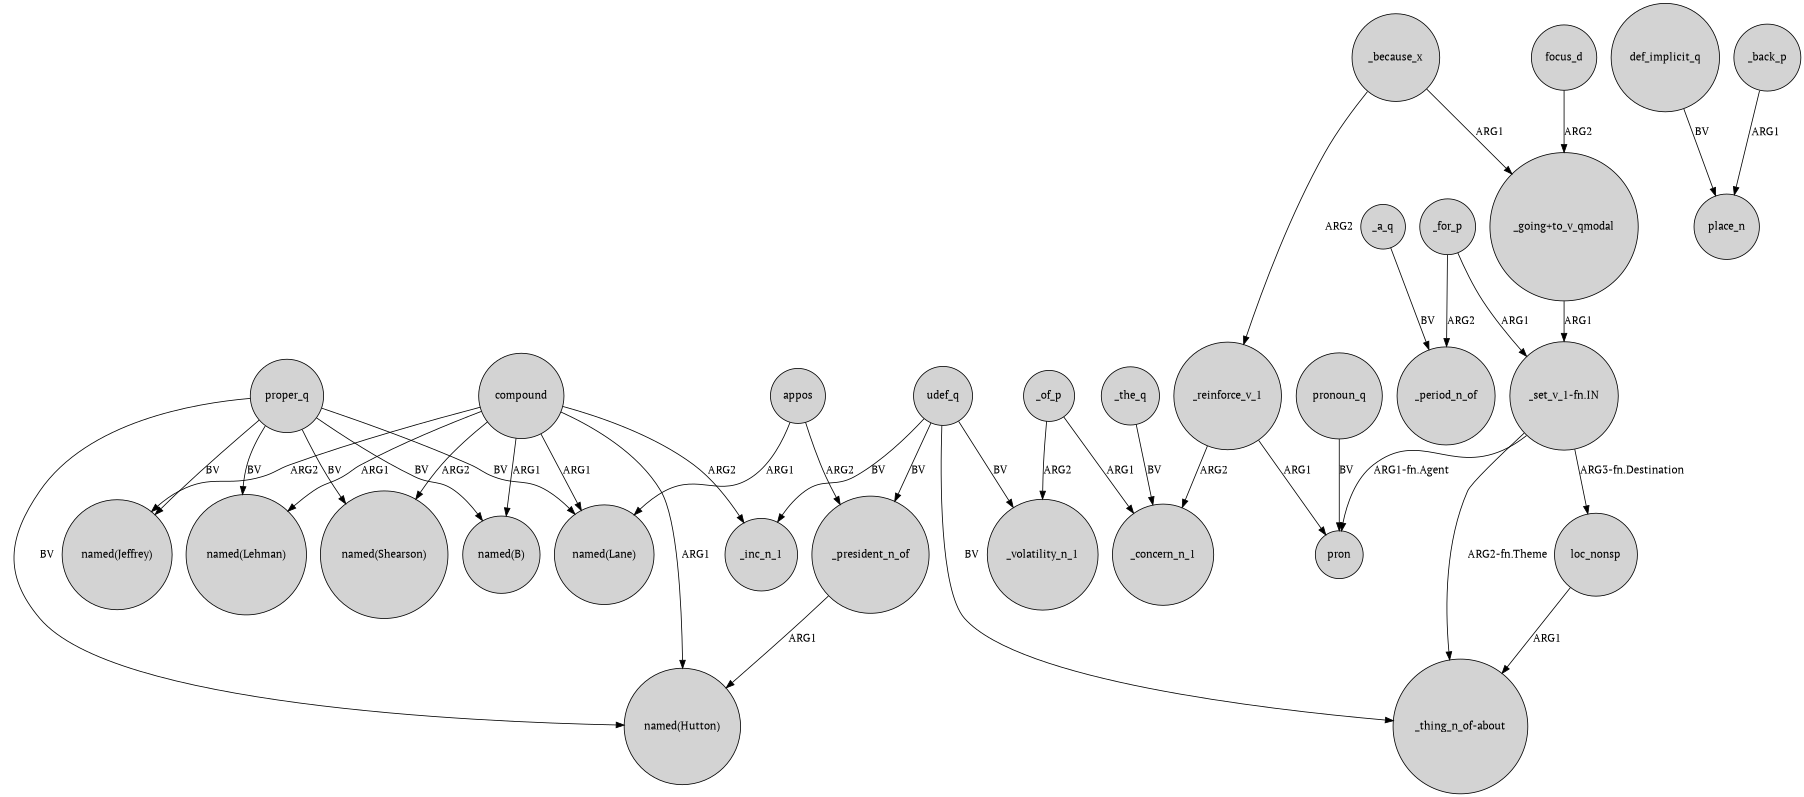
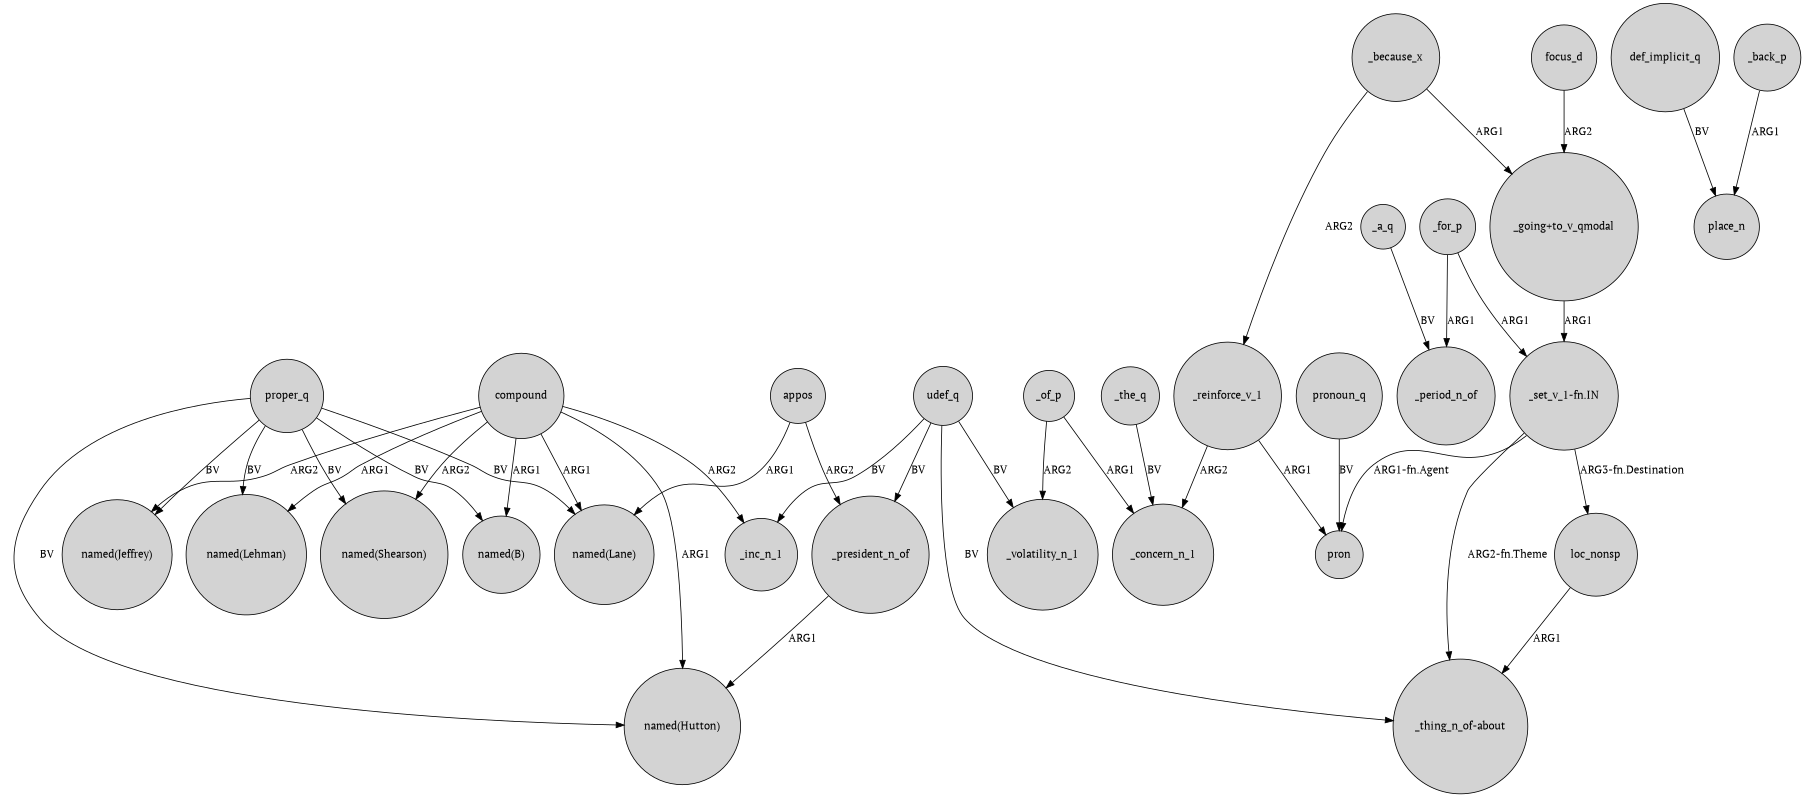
(1461, 321) -> (1461, 321)
